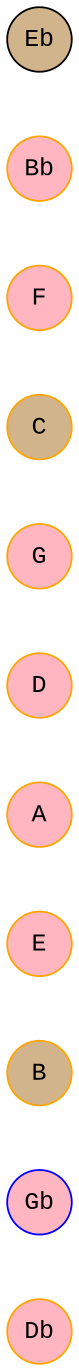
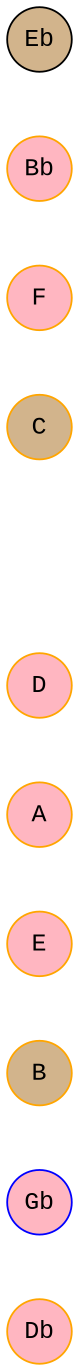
(39, 556) -> none
